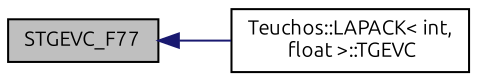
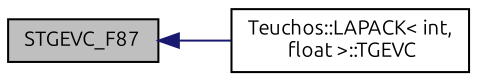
(83, 41) -> (83, 41)
